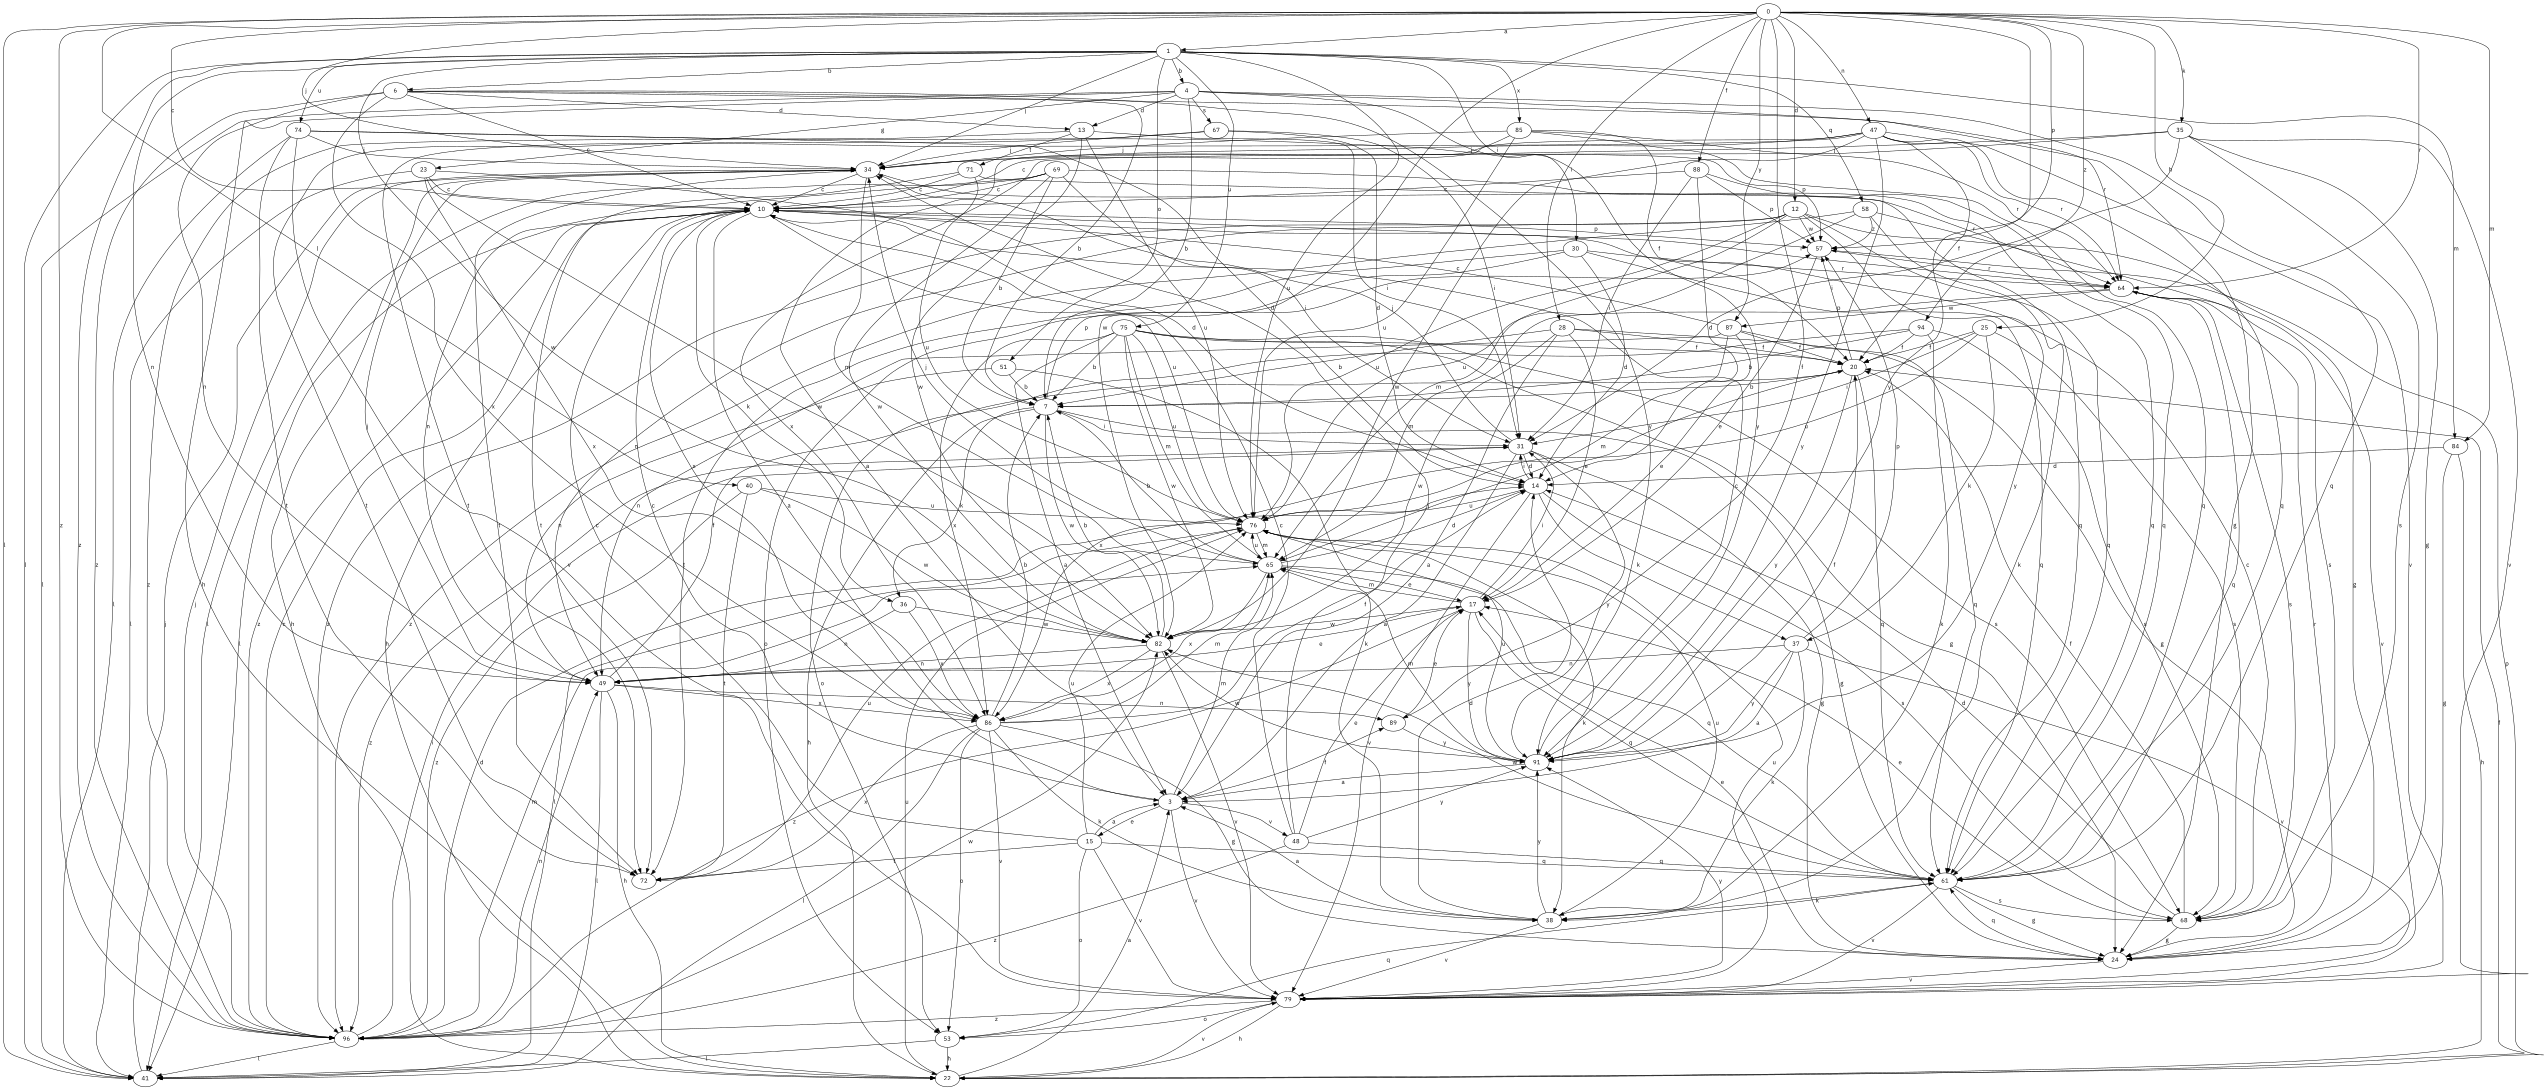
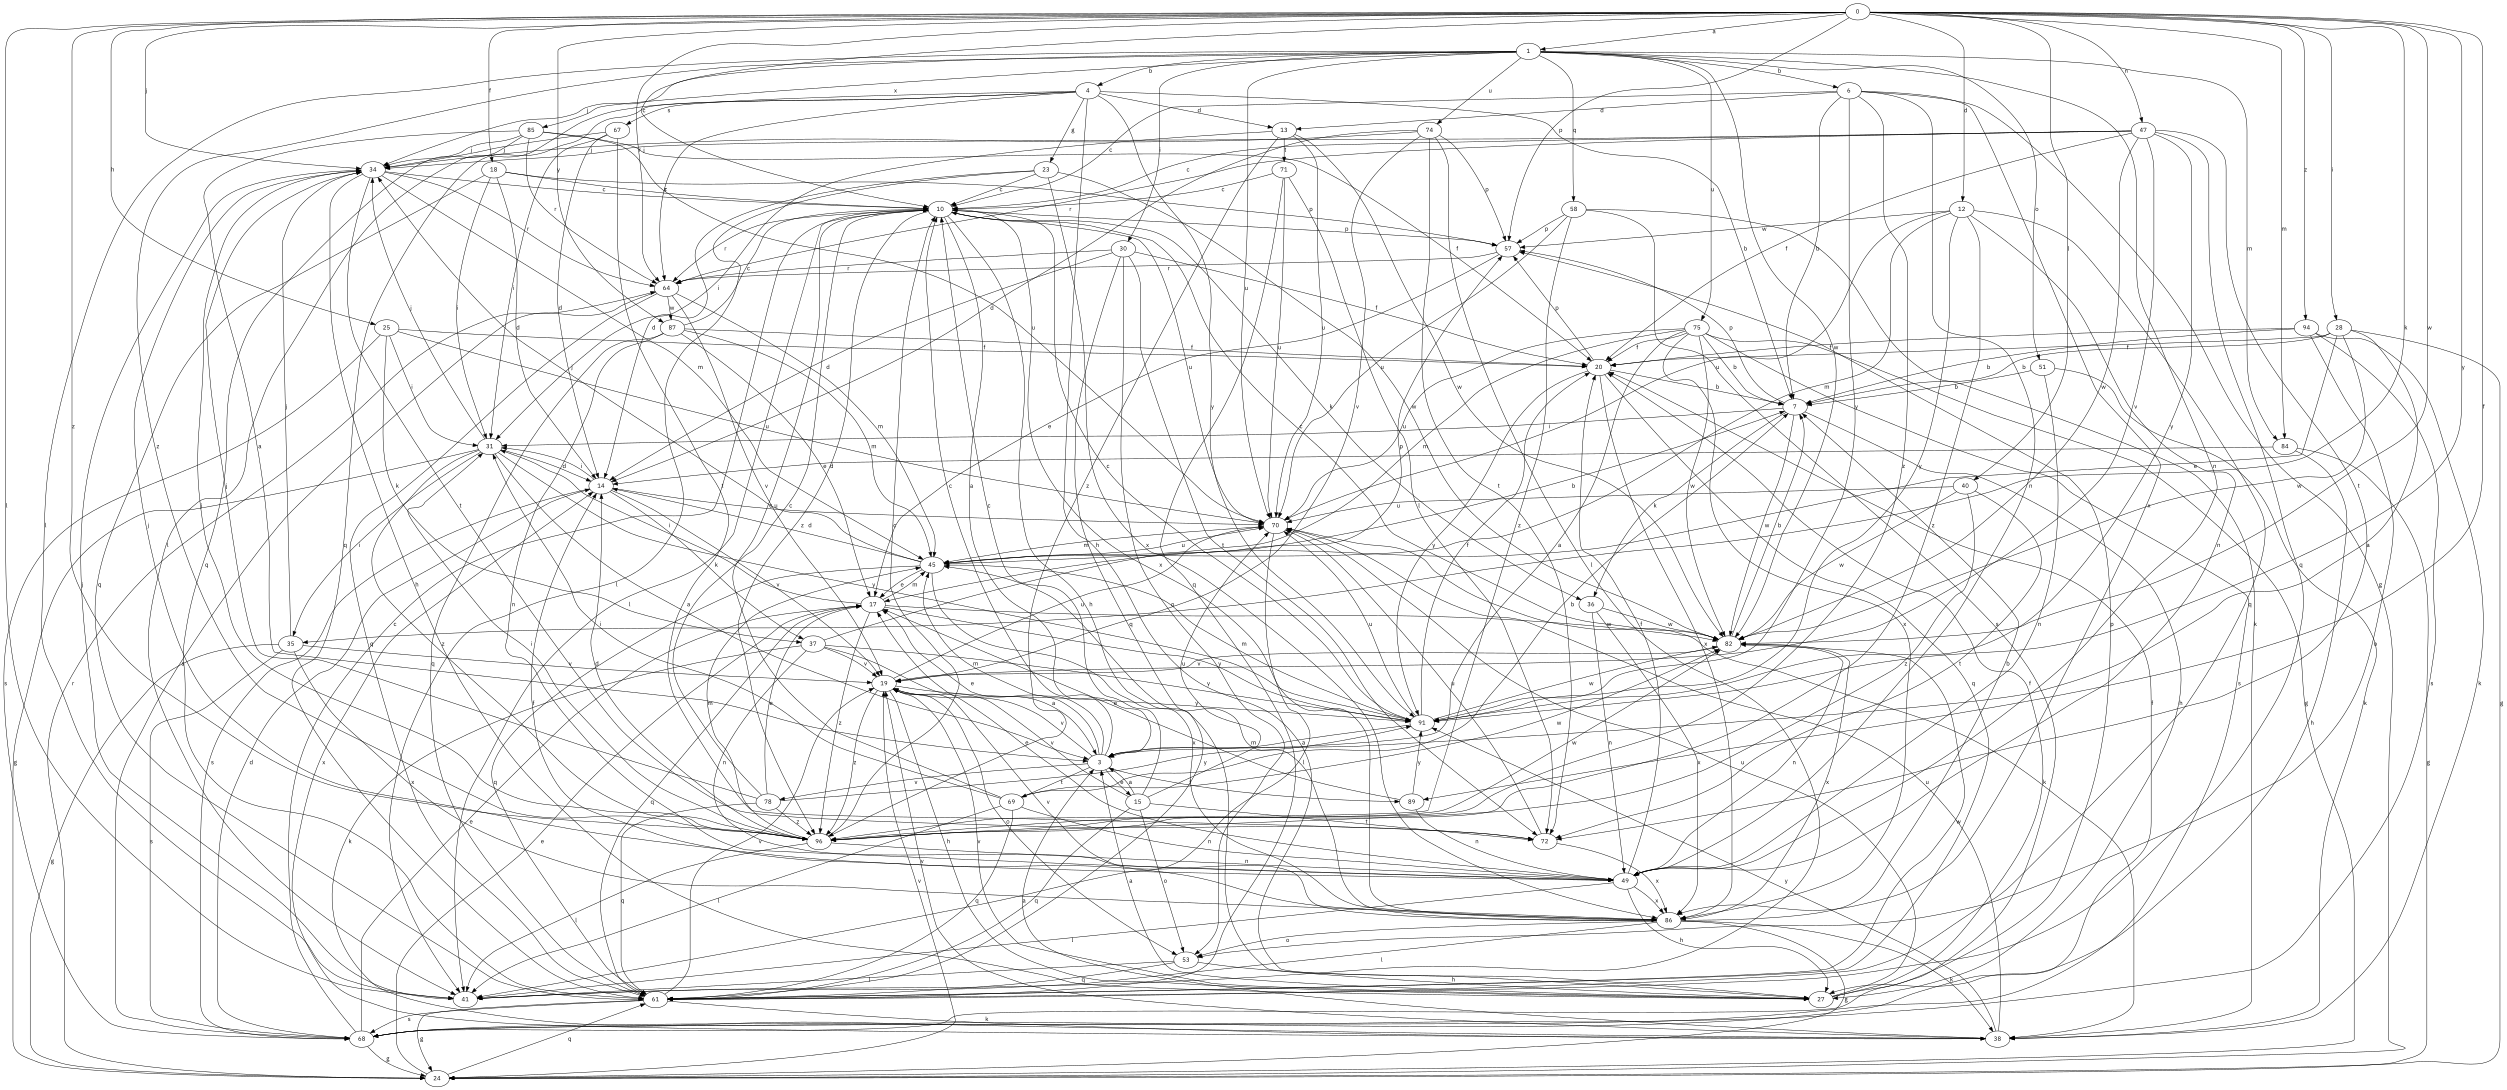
(1697, 170) -> (494, 170)
(1874, 229) -> (1547, 229)
(1859, 277) -> (374, 529)
none -> (1359, 307)
none -> (1317, 445)
(2353, 472) -> none
(1716, 473) -> none
(541, 525) -> (1419, 506)
(1254, 525) -> (1276, 525)
(1270, 565) -> (932, 565)
none -> (966, 688)
(1015, 702) -> (1506, 860)
(1471, 703) -> (324, 763)
none -> (1058, 781)
(831, 829) -> (1618, 860)
(1296, 842) -> (768, 802)
(1288, 1000) -> (884, 684)
(947, 1079) -> (1821, 1000)
